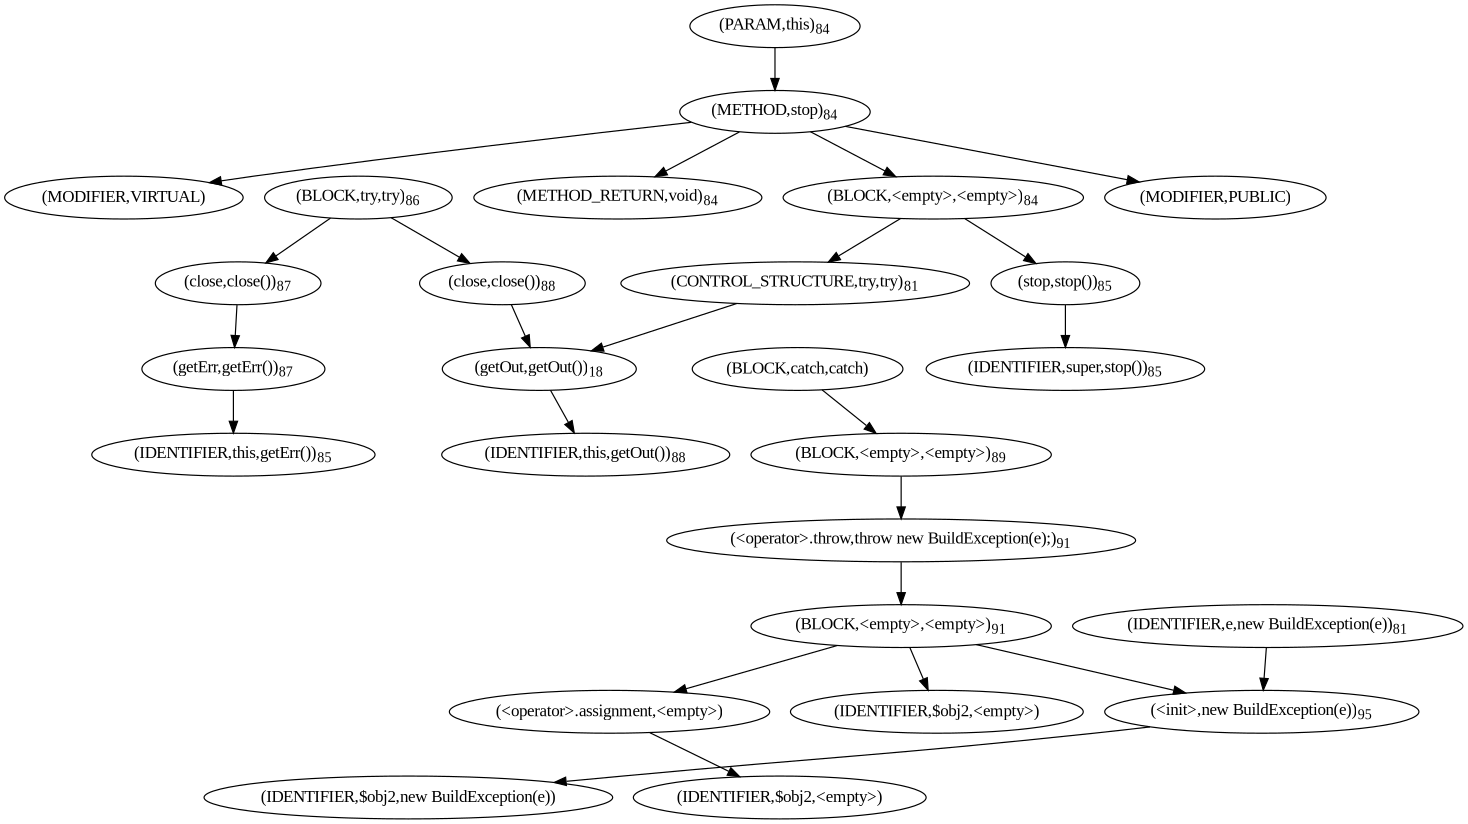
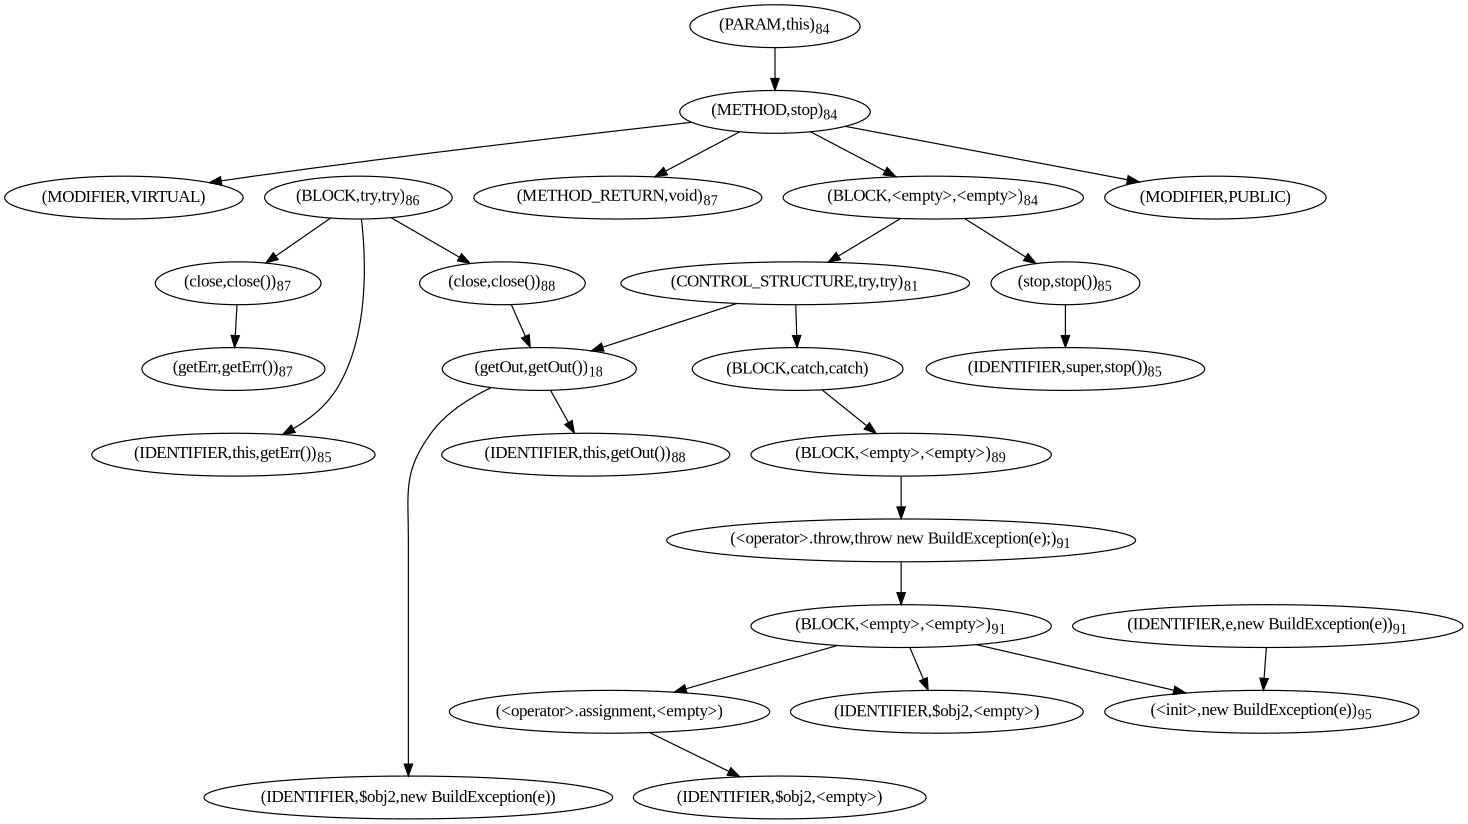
(711, 196) -> (711, 196)
none -> (796, 320)
(233, 406) -> (357, 335)
(1400, 624) -> (1400, 624)
(858, 756) -> (408, 558)
